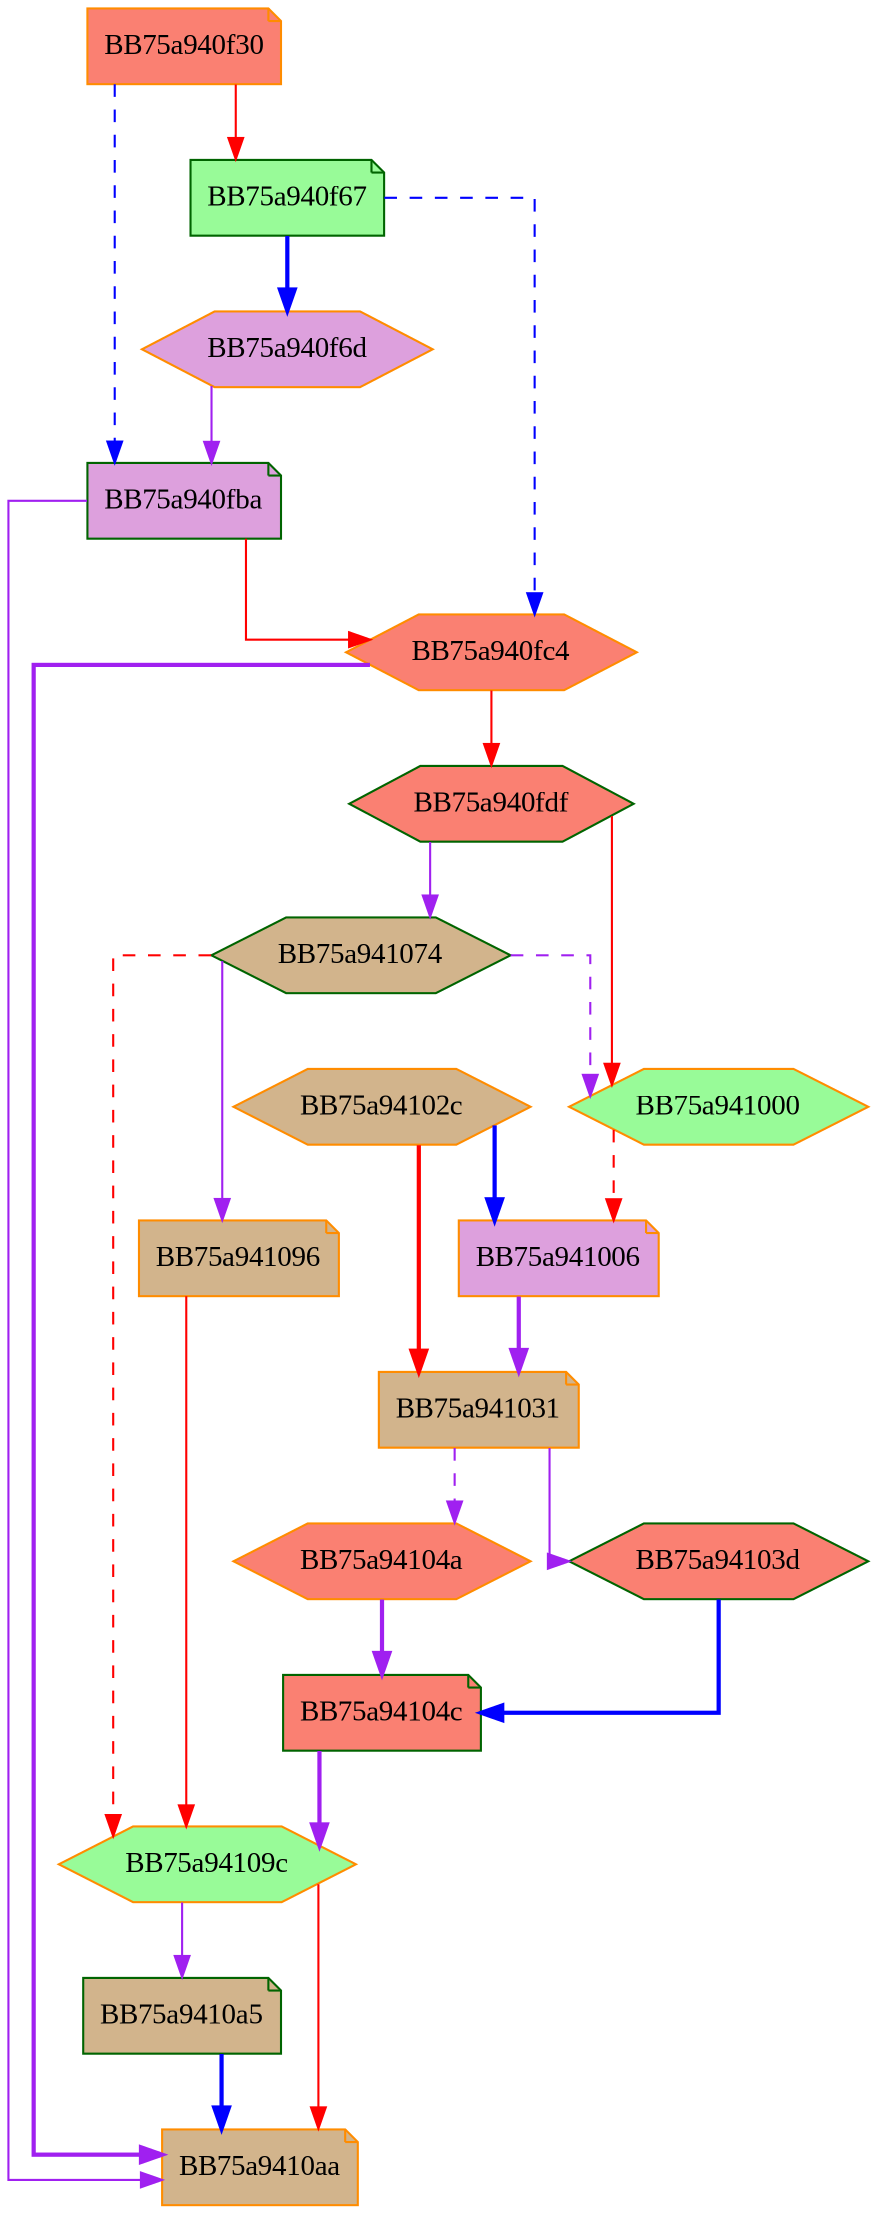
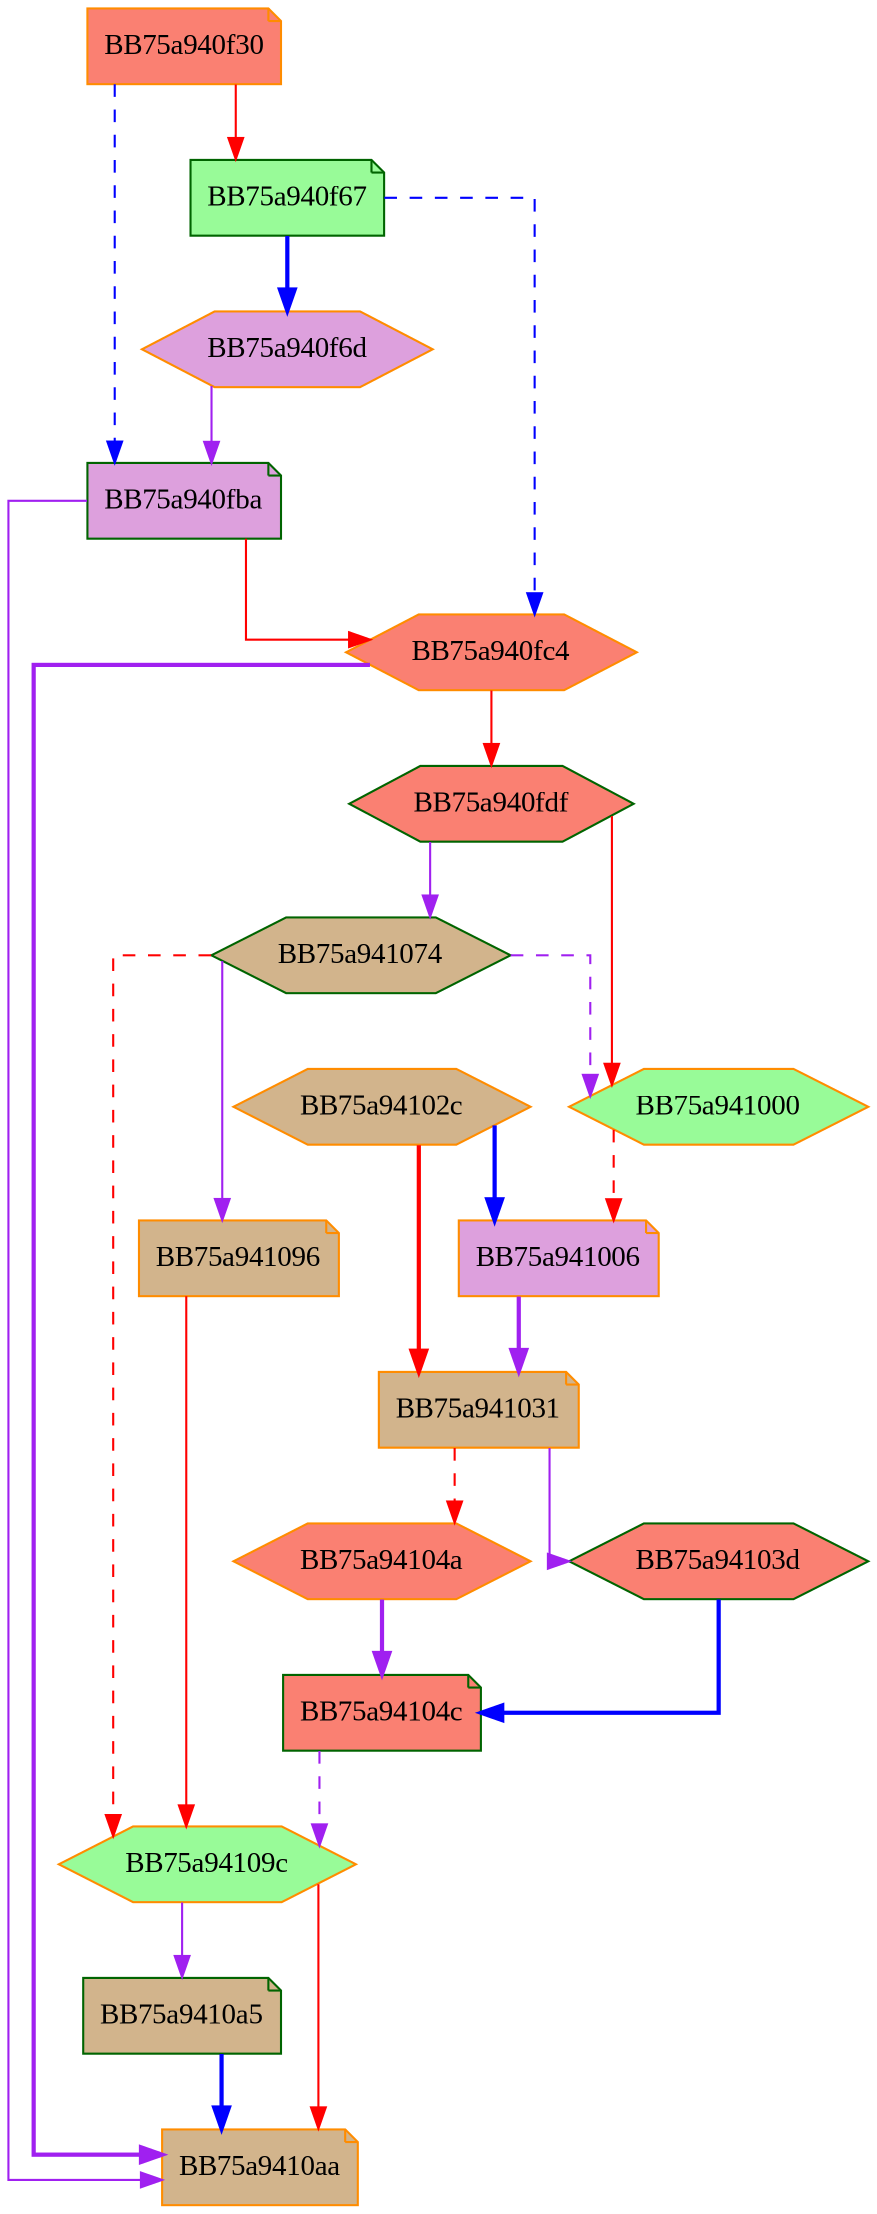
(455, 1475) -> (455, 1475)
(319, 1788) -> (319, 1788)
